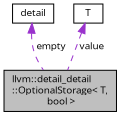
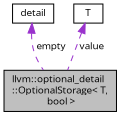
(60, 91) -> (60, 91)
